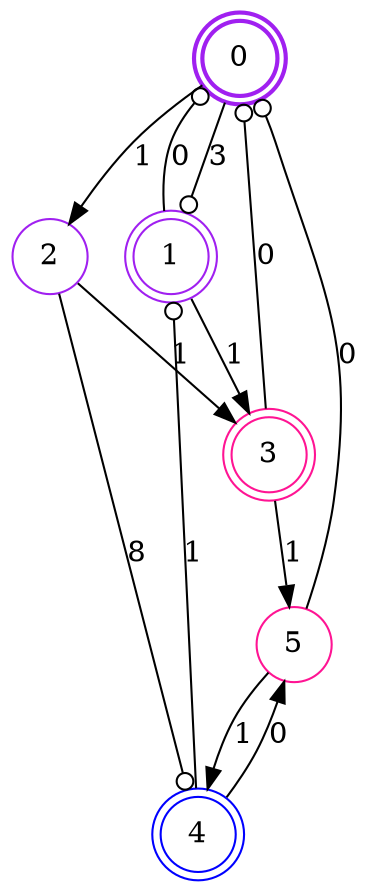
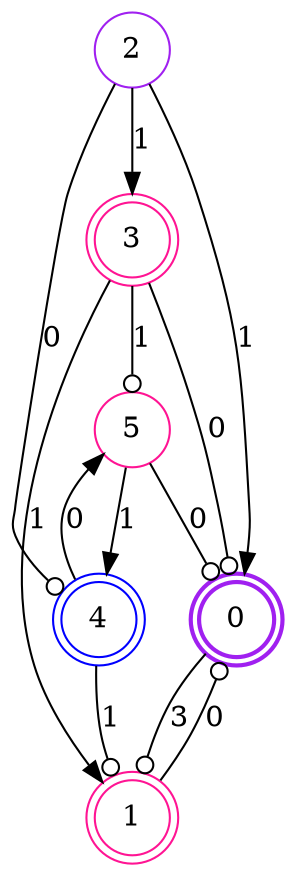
(136, 140) -> (230, 312)
(171, 257) -> (132, 818)
(215, 346) -> (26, 523)
(281, 543) -> (132, 330)
(138, 554) -> (53, 339)
